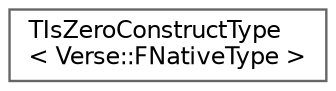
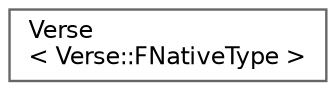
(168, 45) -> (168, 45)
